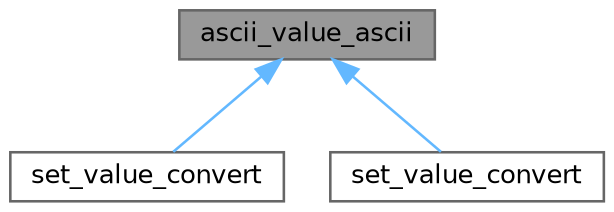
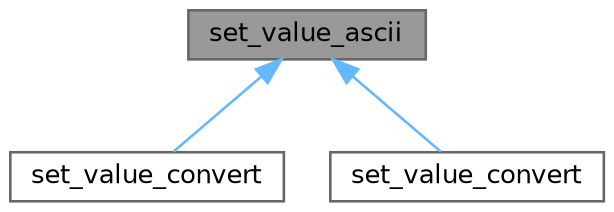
(307, 35) -> (307, 35)
